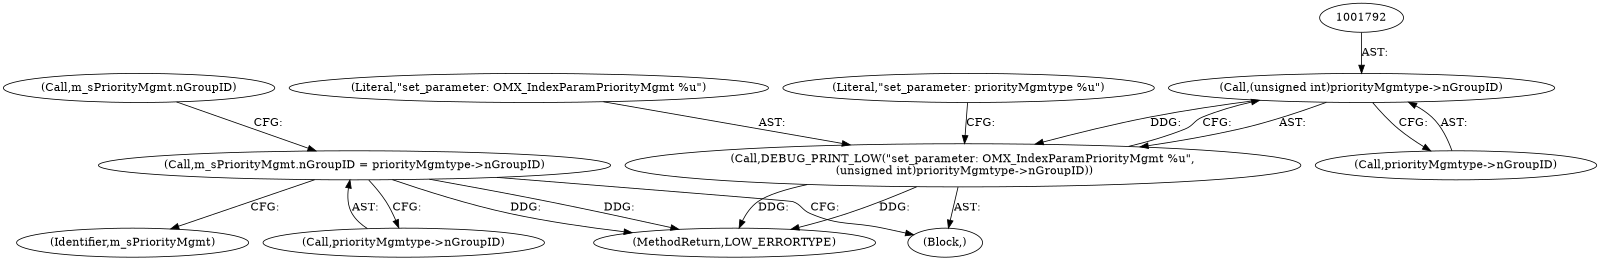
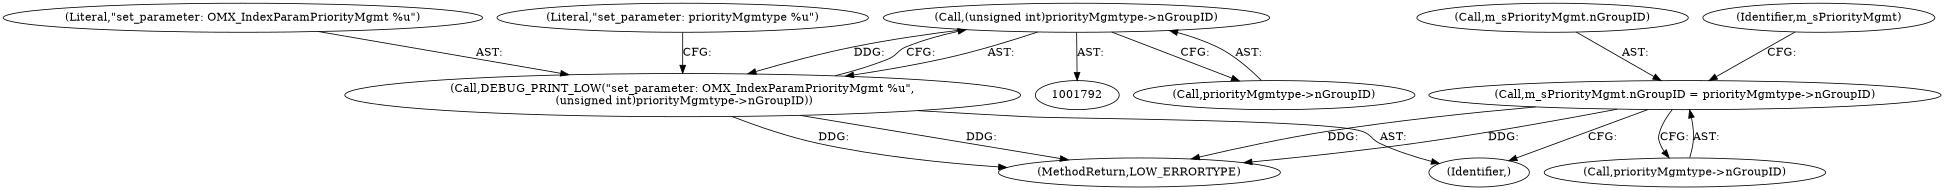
(1362, 49) -> (1077, 52)
(270, 123) -> (1637, 53)
(247, 203) -> (1756, 54)
(945, 243) -> (1479, 172)
